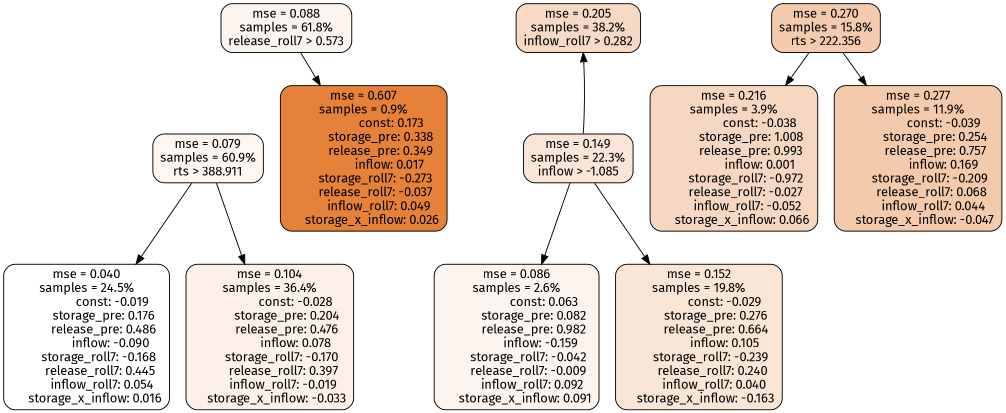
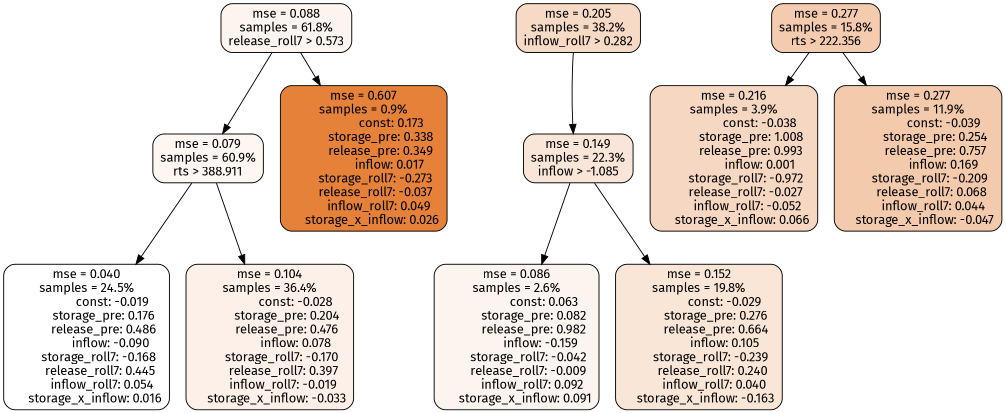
(826, 28) -> (826, 28)
none -> (250, 89)
(584, 98) -> (572, 88)
